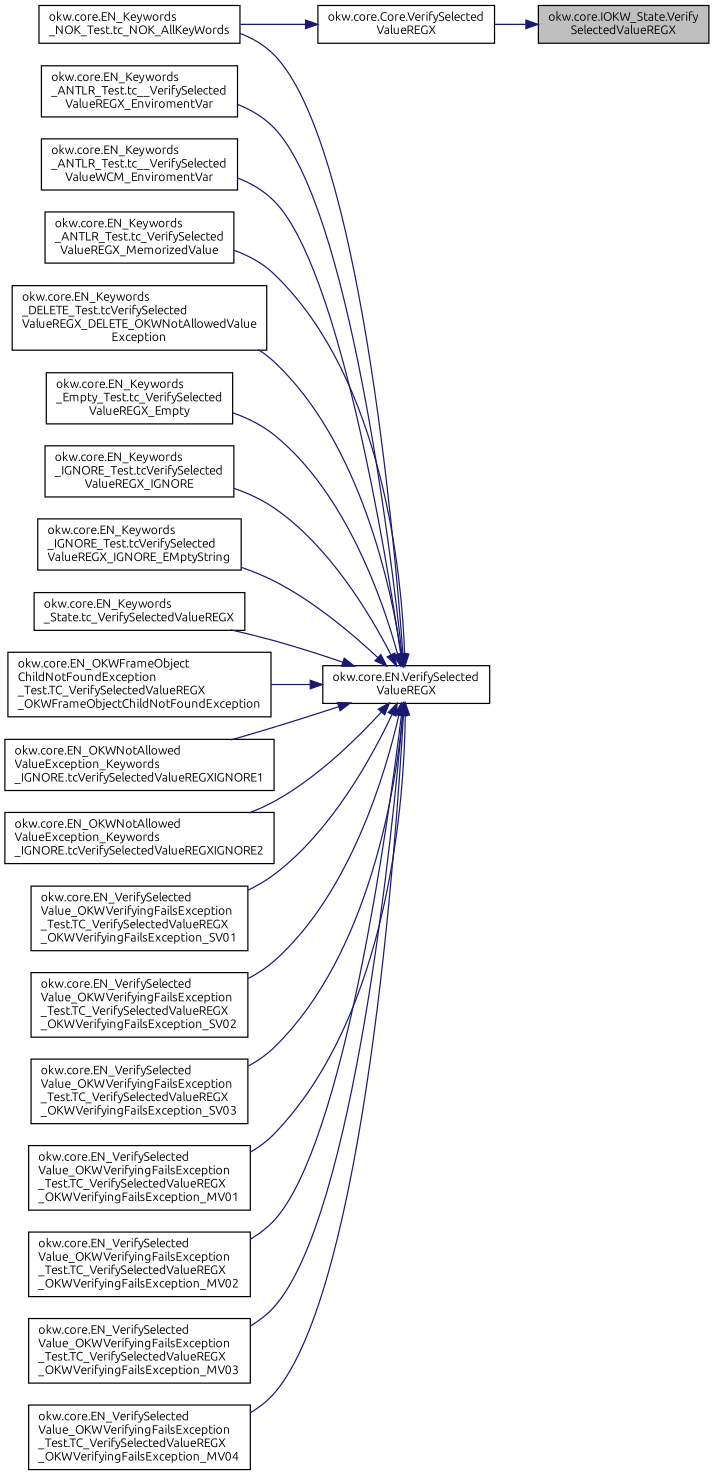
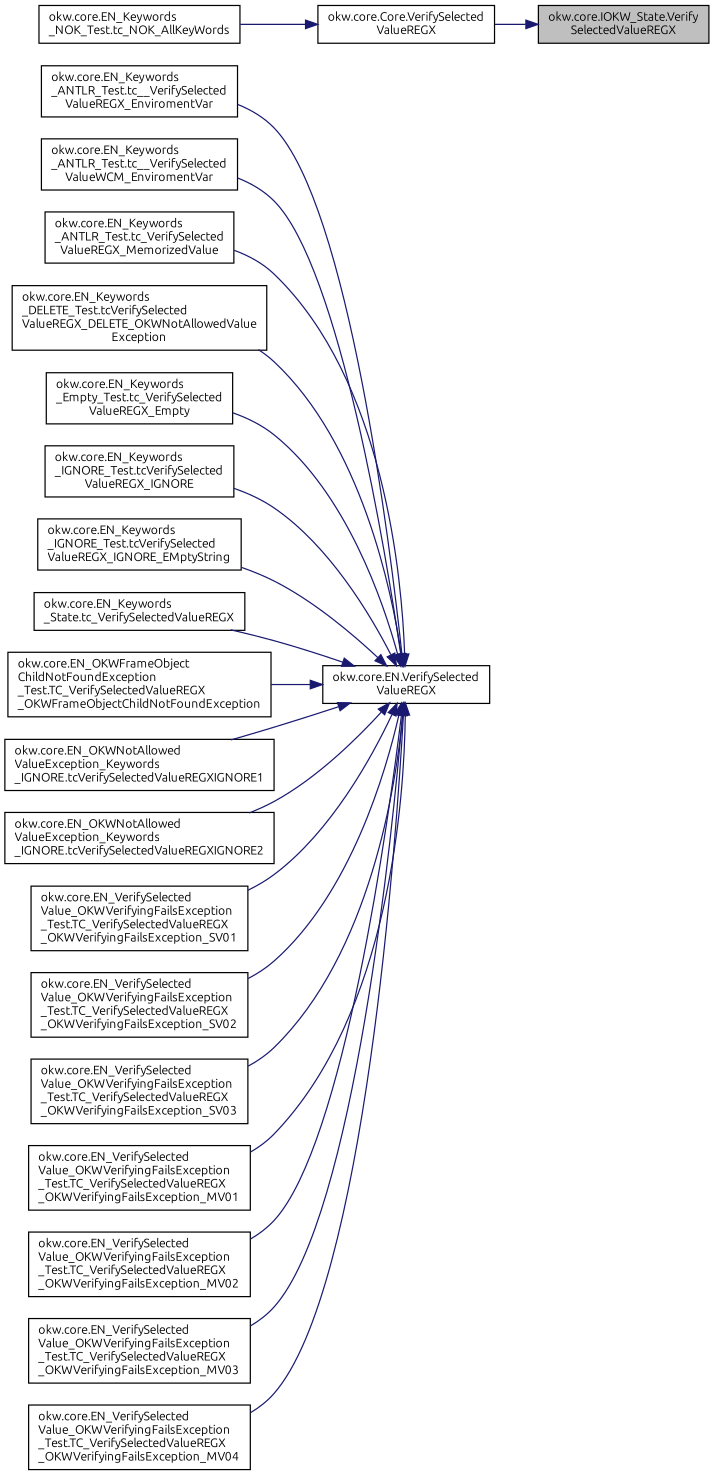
(364, 327) -> none
